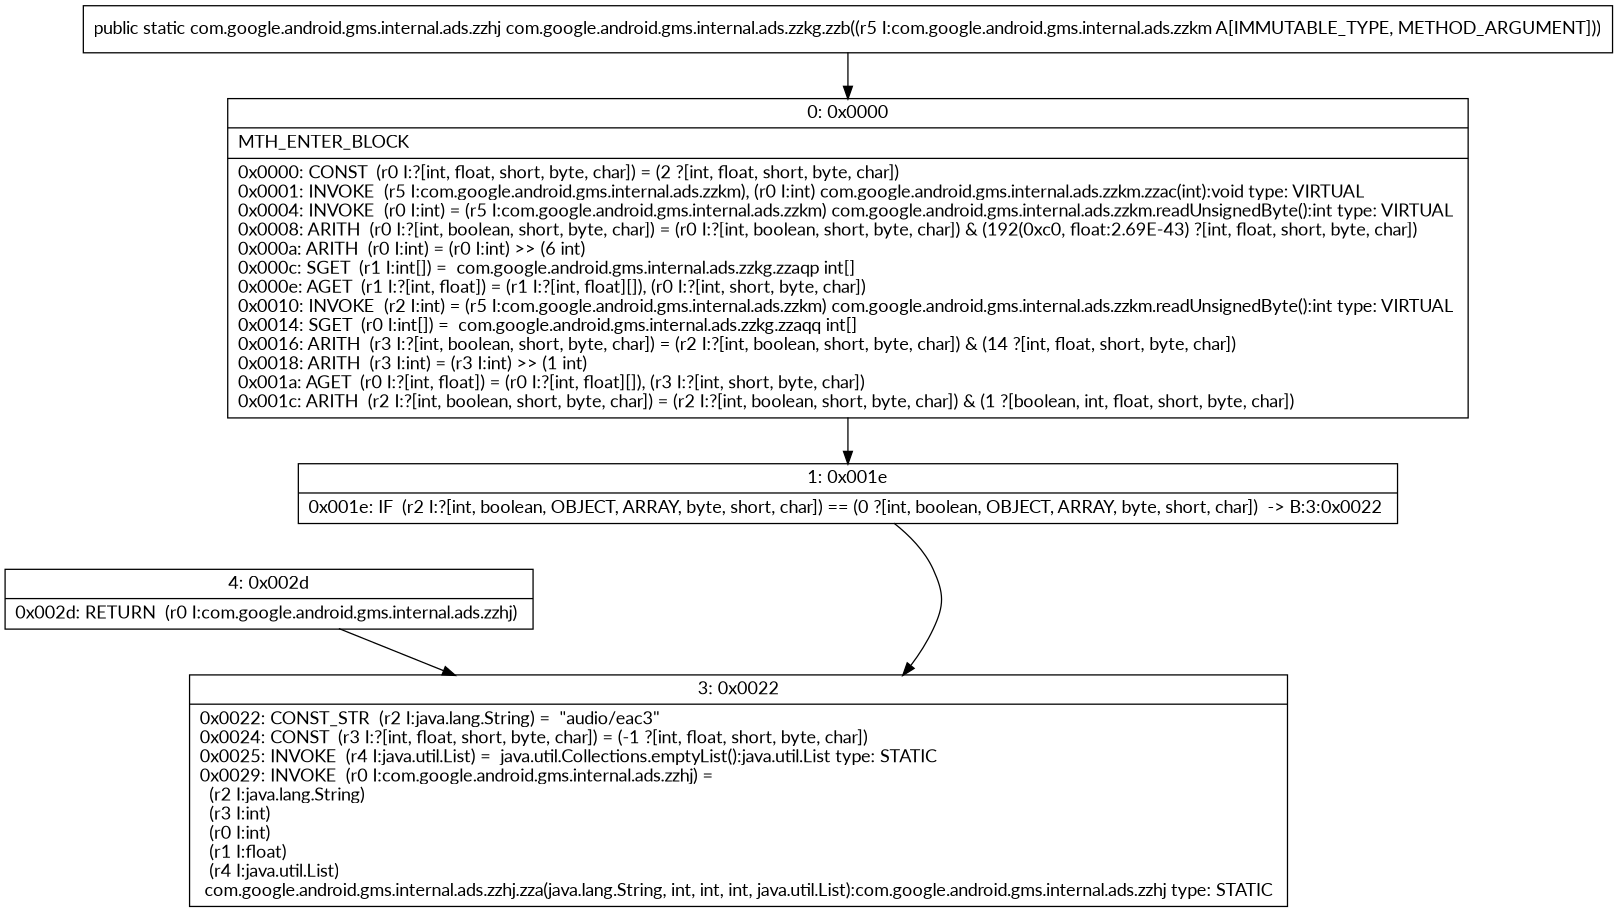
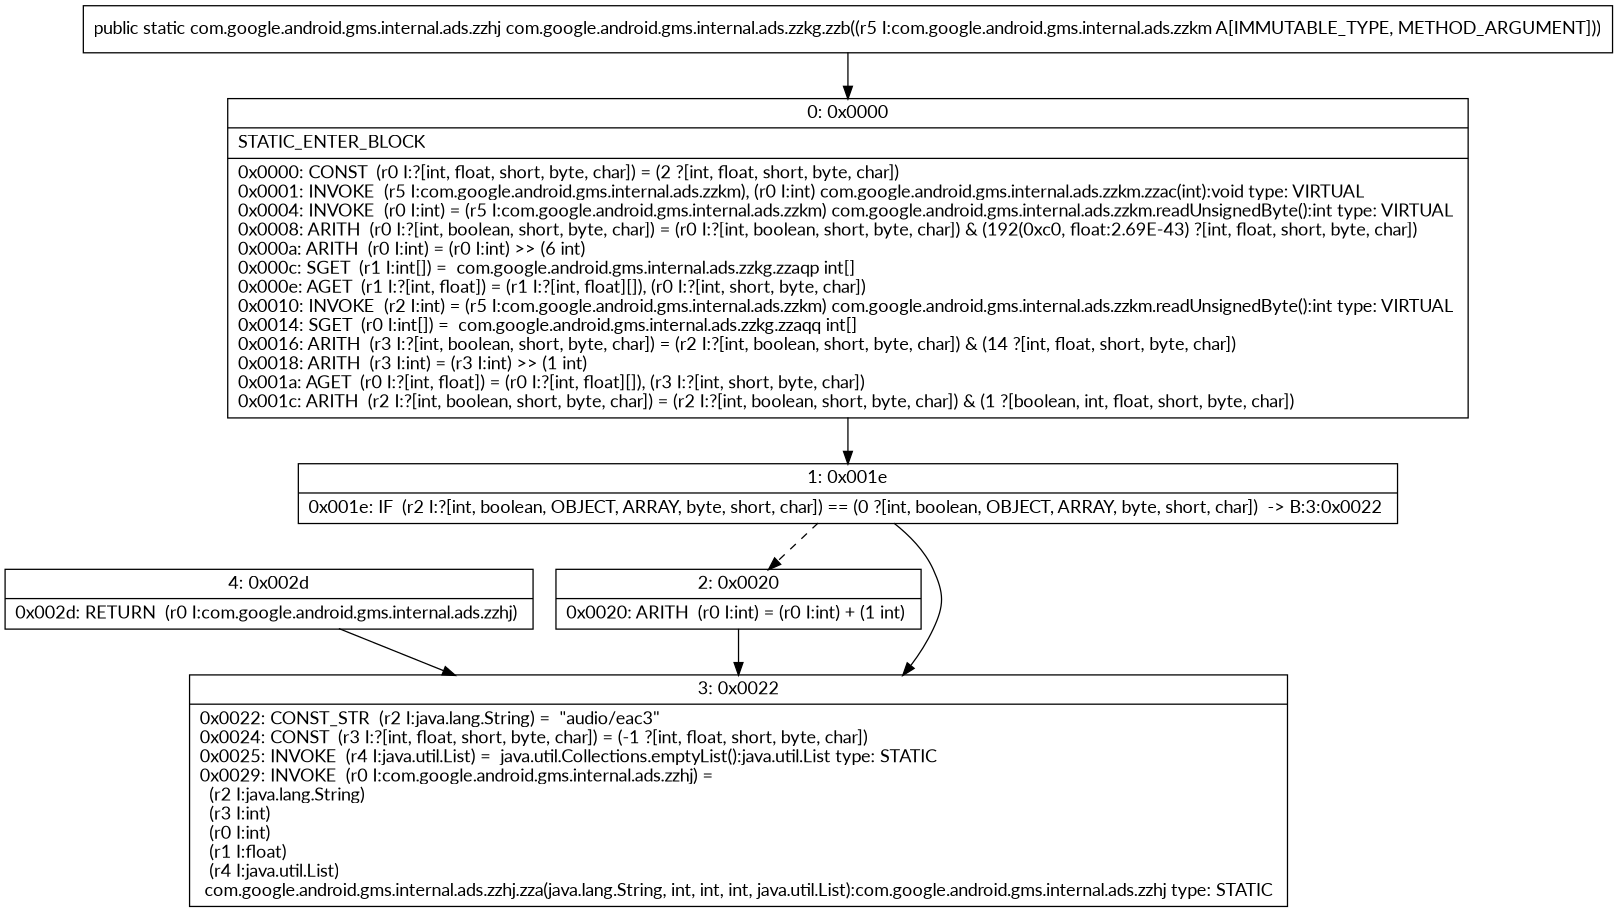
(324, 142) -> (332, 142)
none -> (739, 599)
